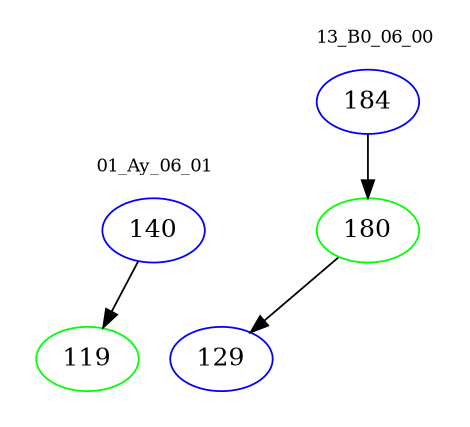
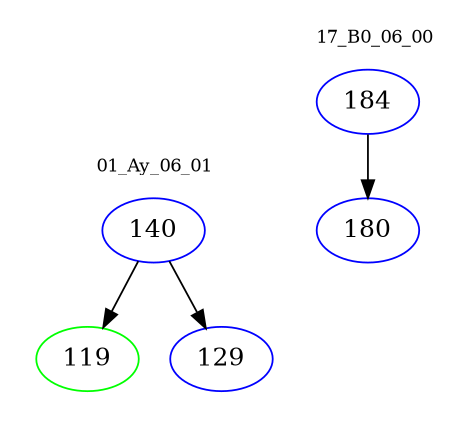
(375, 38) -> (375, 38)
(368, 230) -> (368, 230)
(301, 289) -> (183, 287)
